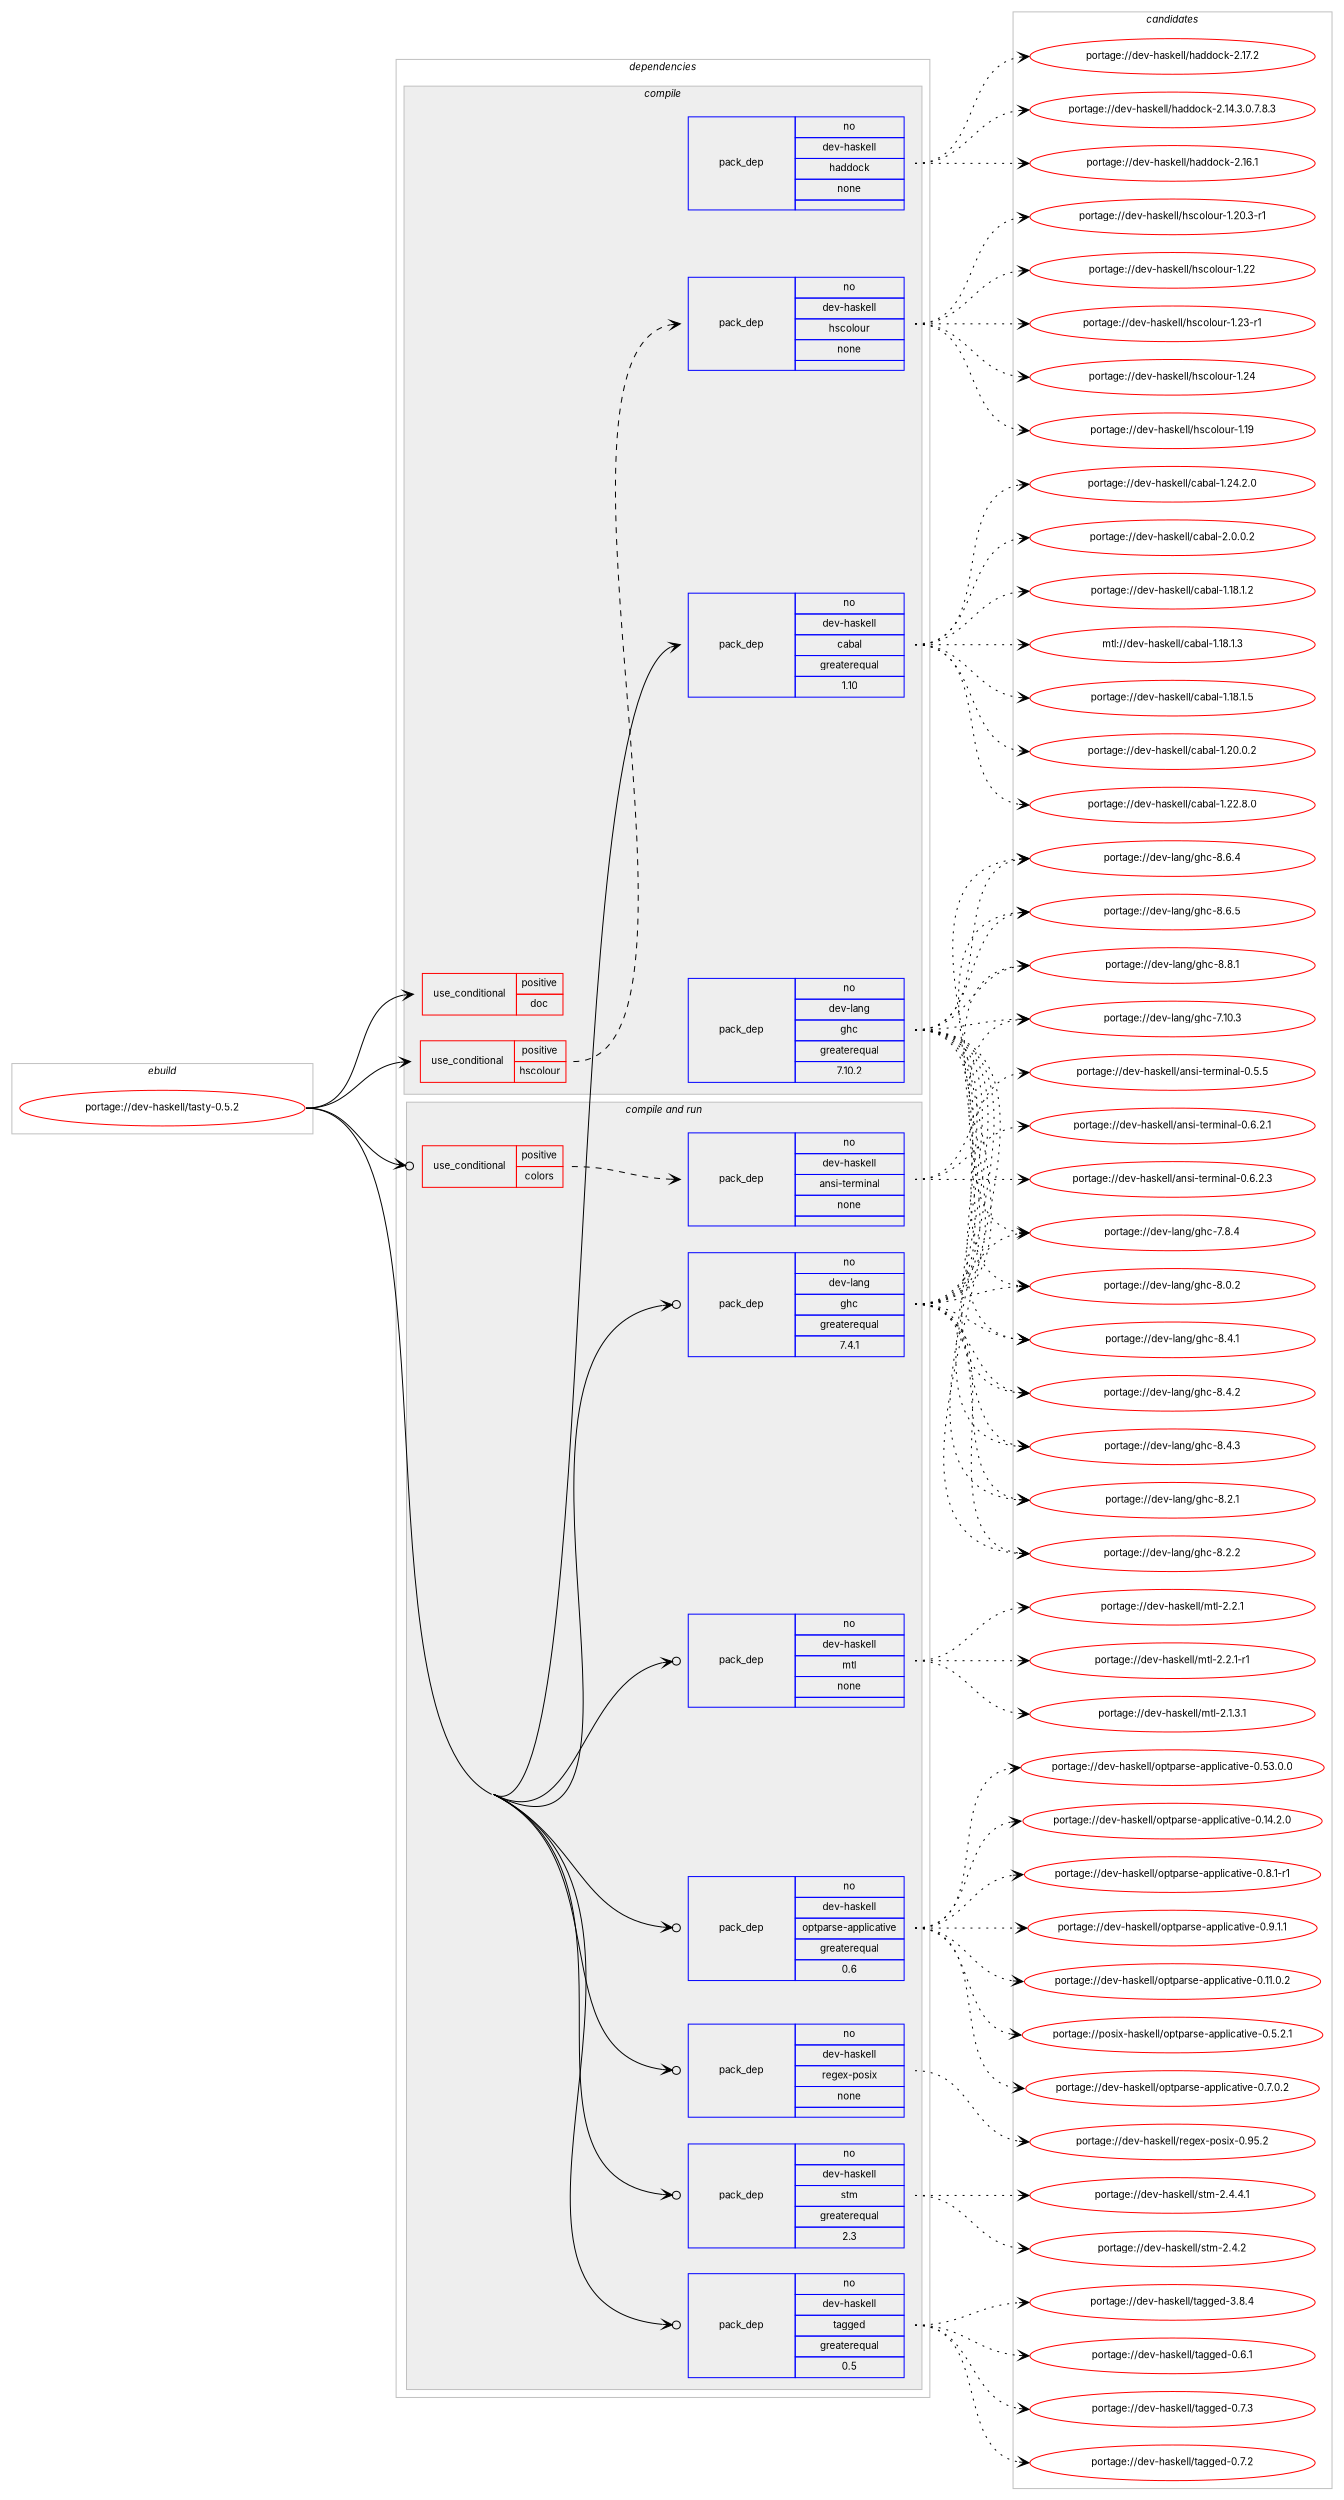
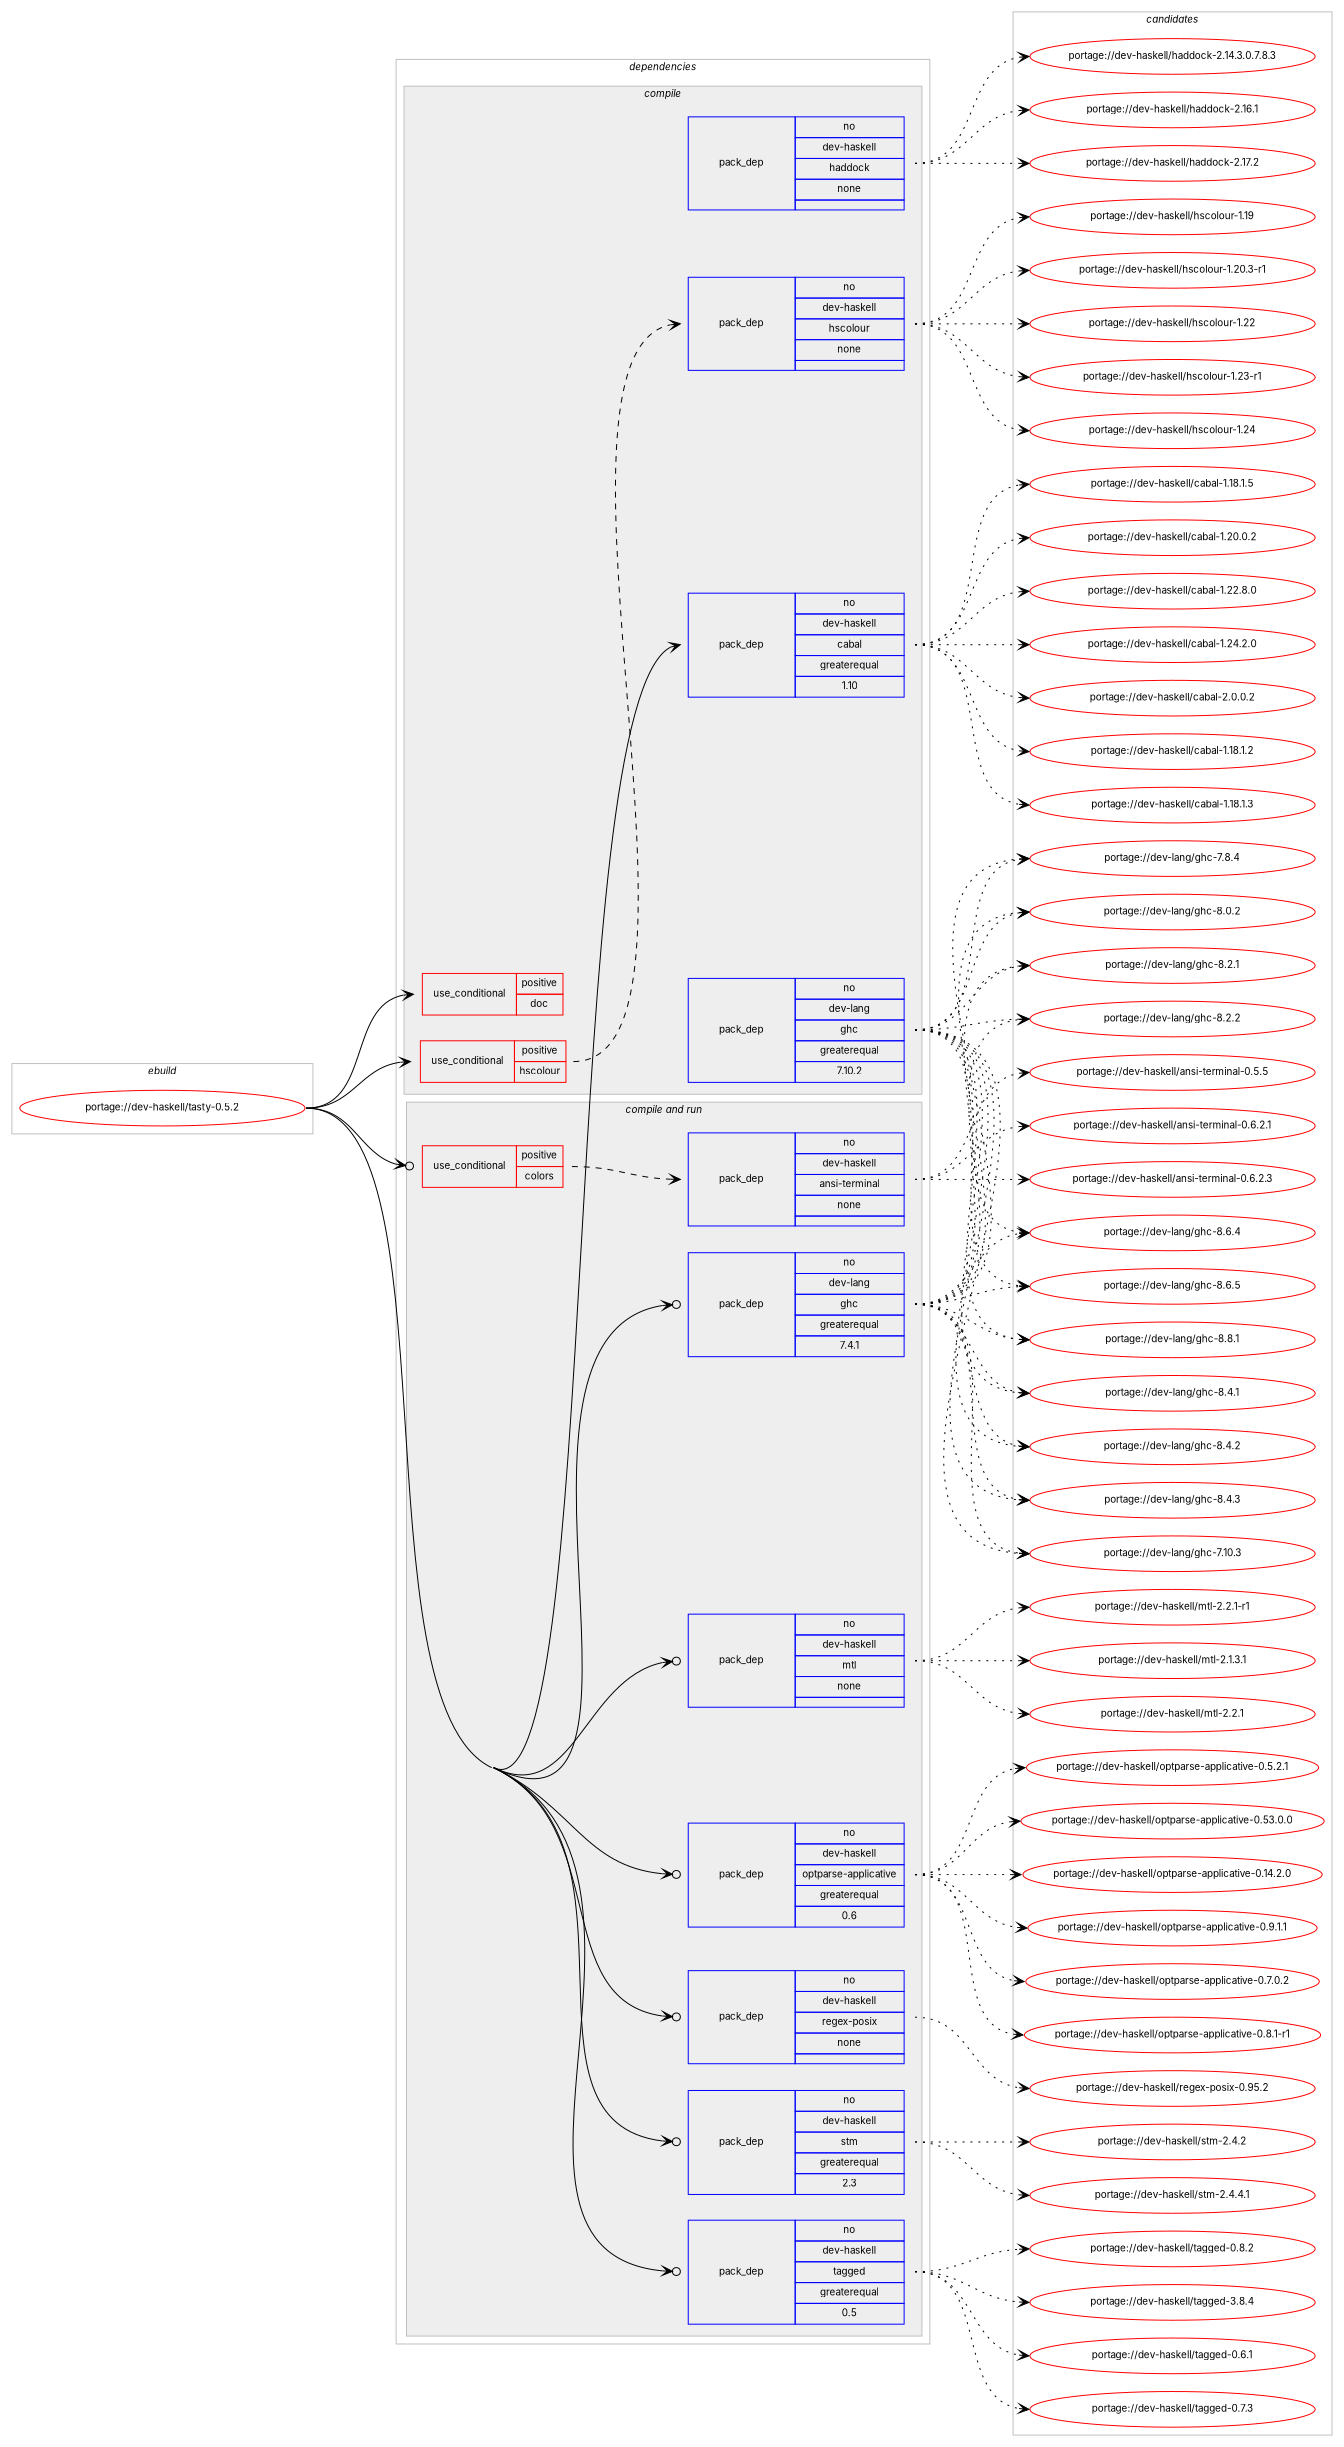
(1173, 645) -> (1173, 805)
(1173, 1982) -> none
(1173, 2035) -> (1173, 1768)
(1173, 2463) -> (1173, 2249)
